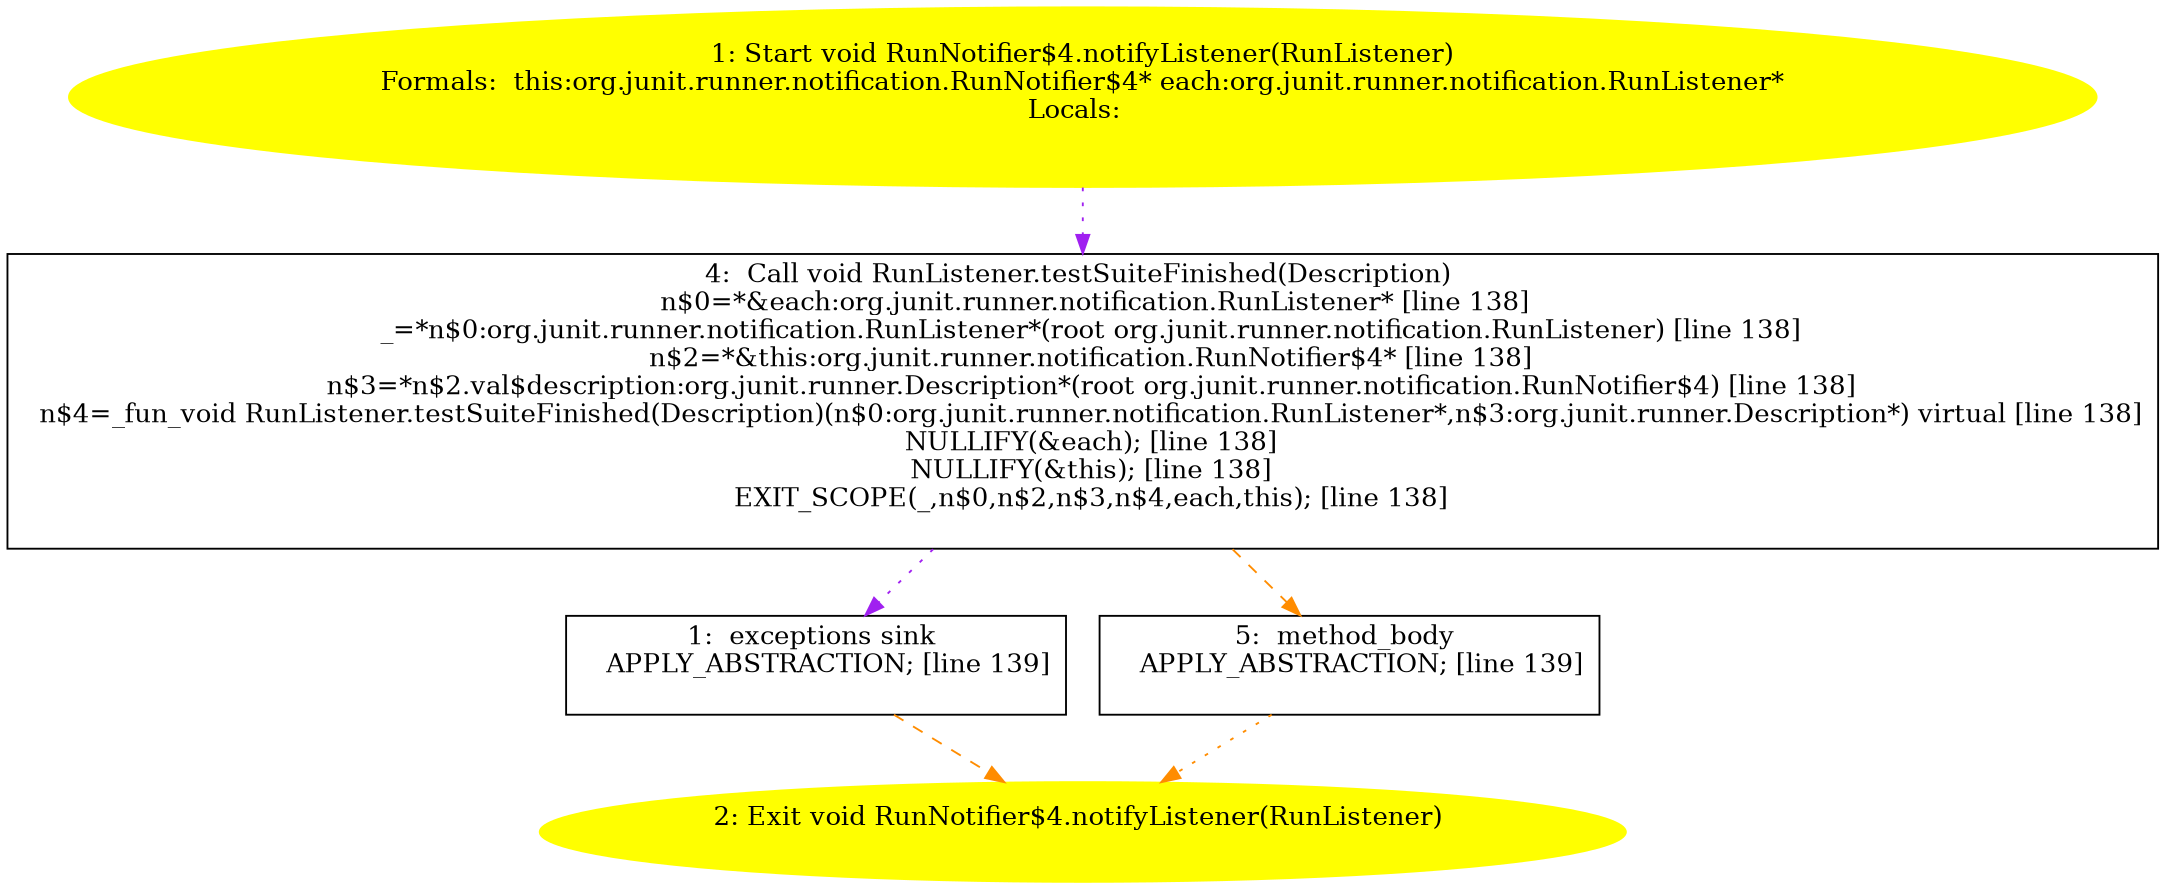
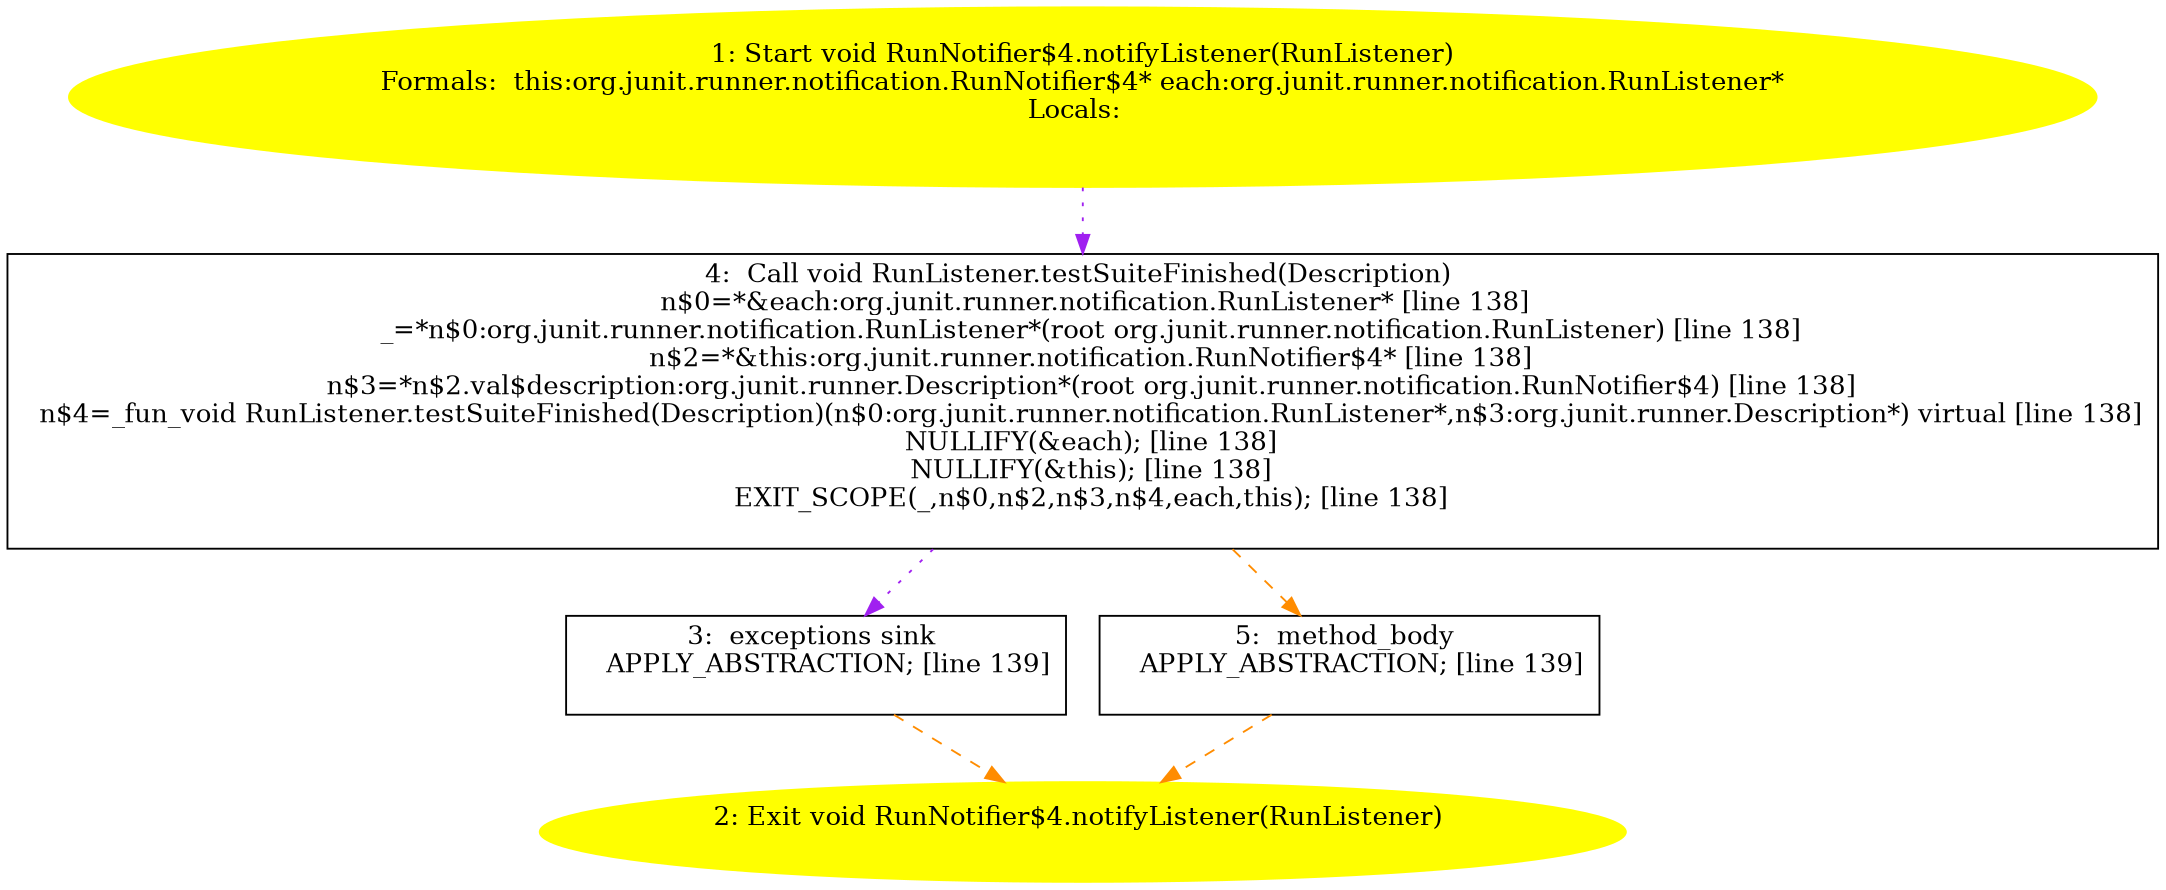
(816, 665) -> (816, 665)
(1225, 743) -> (1225, 743)
